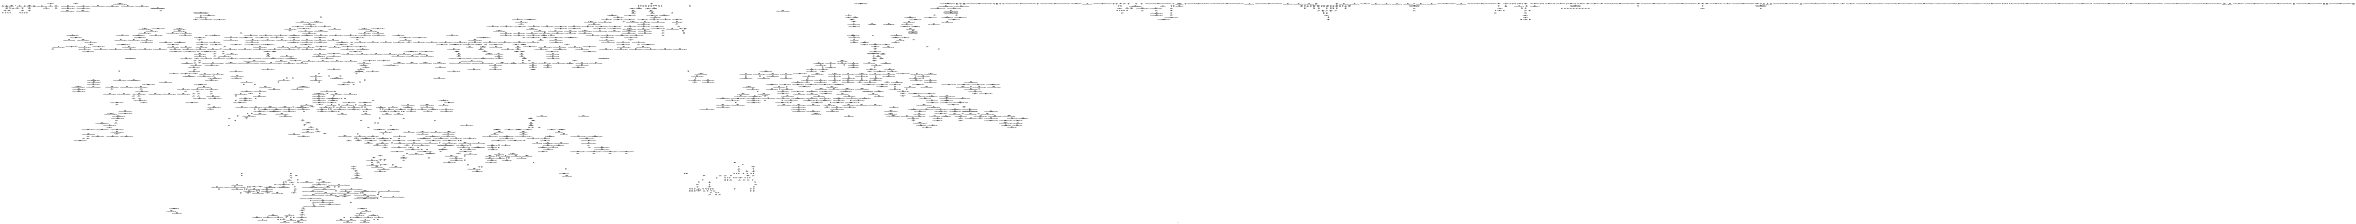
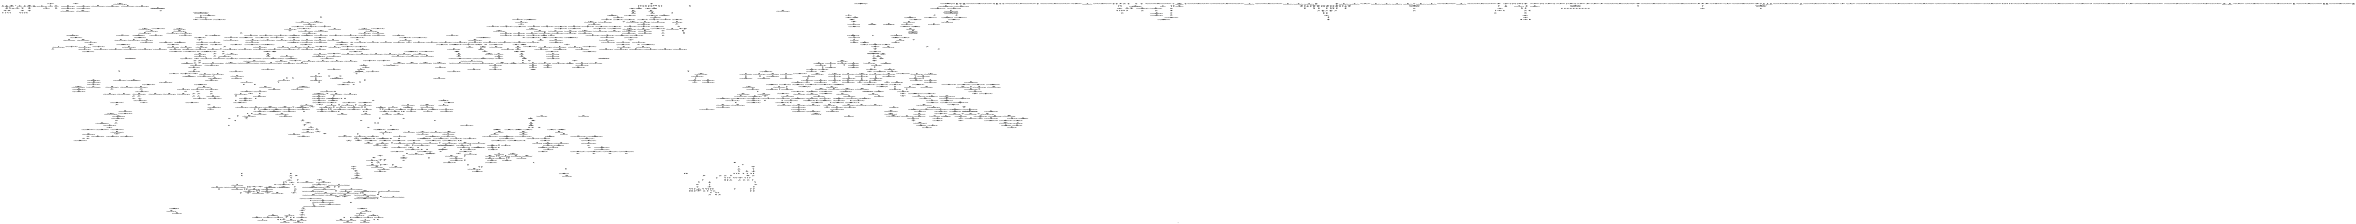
(364, 63) -> none
(783, 91) -> none
